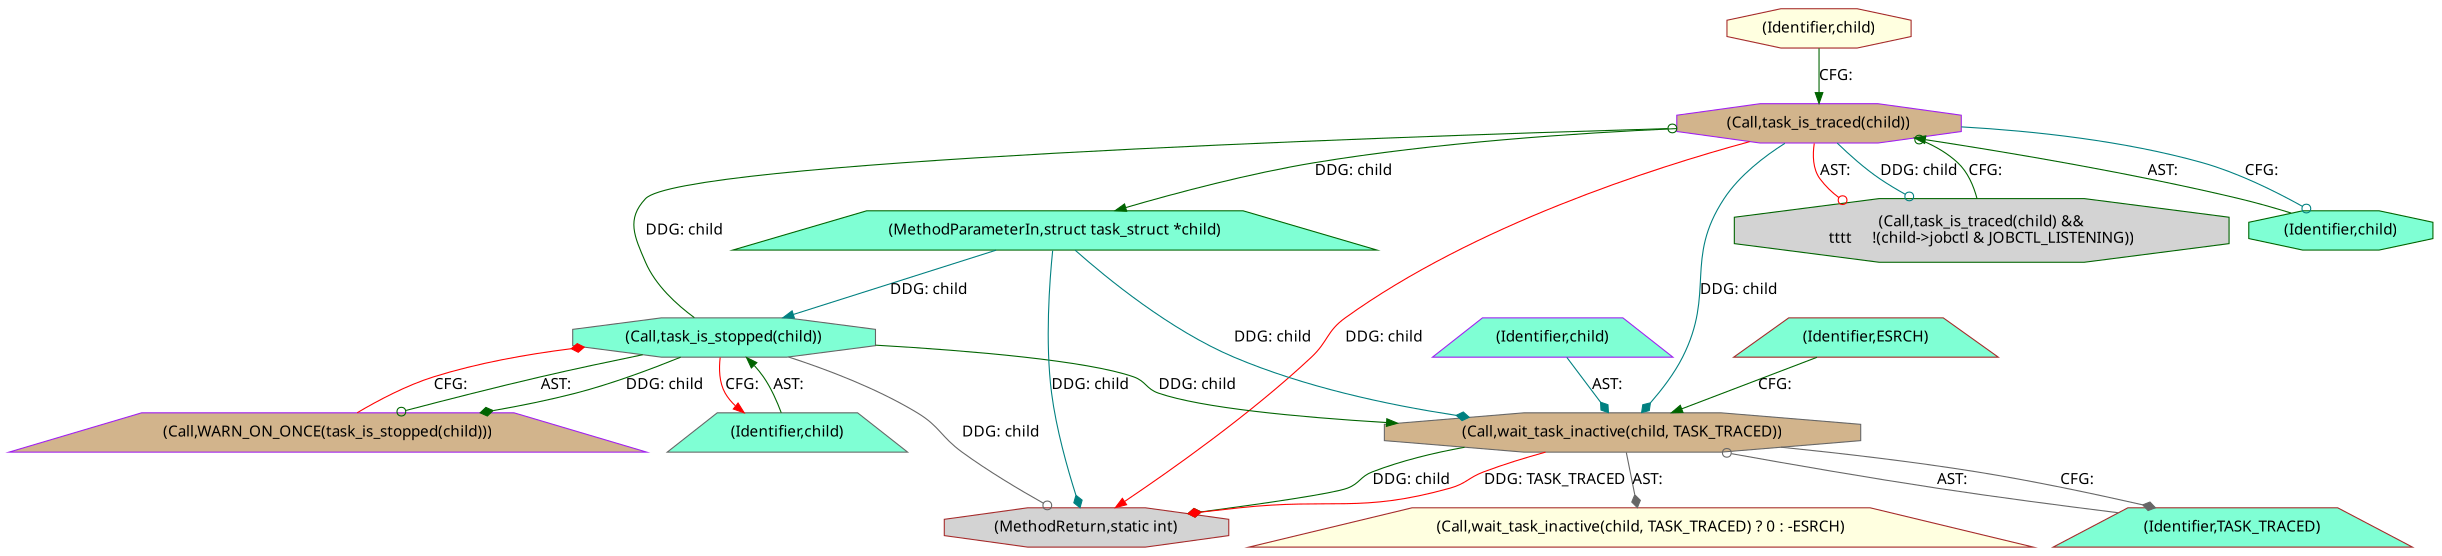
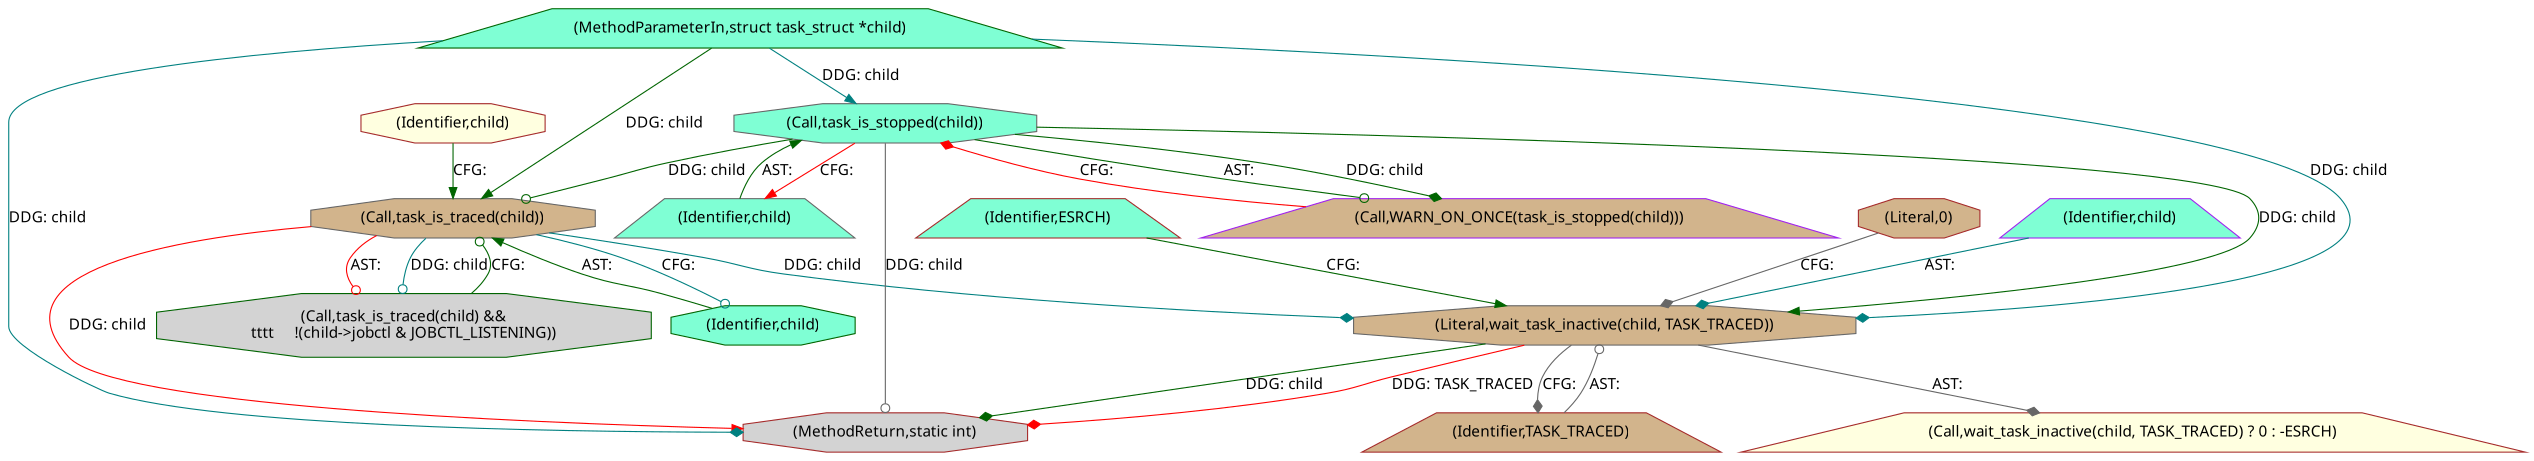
(1819, 123) -> (453, 218)
(1399, 151) -> (601, 120)
none -> (1919, 218)
(1623, 432) -> (1605, 325)
(2233, 527) -> (1541, 432)
